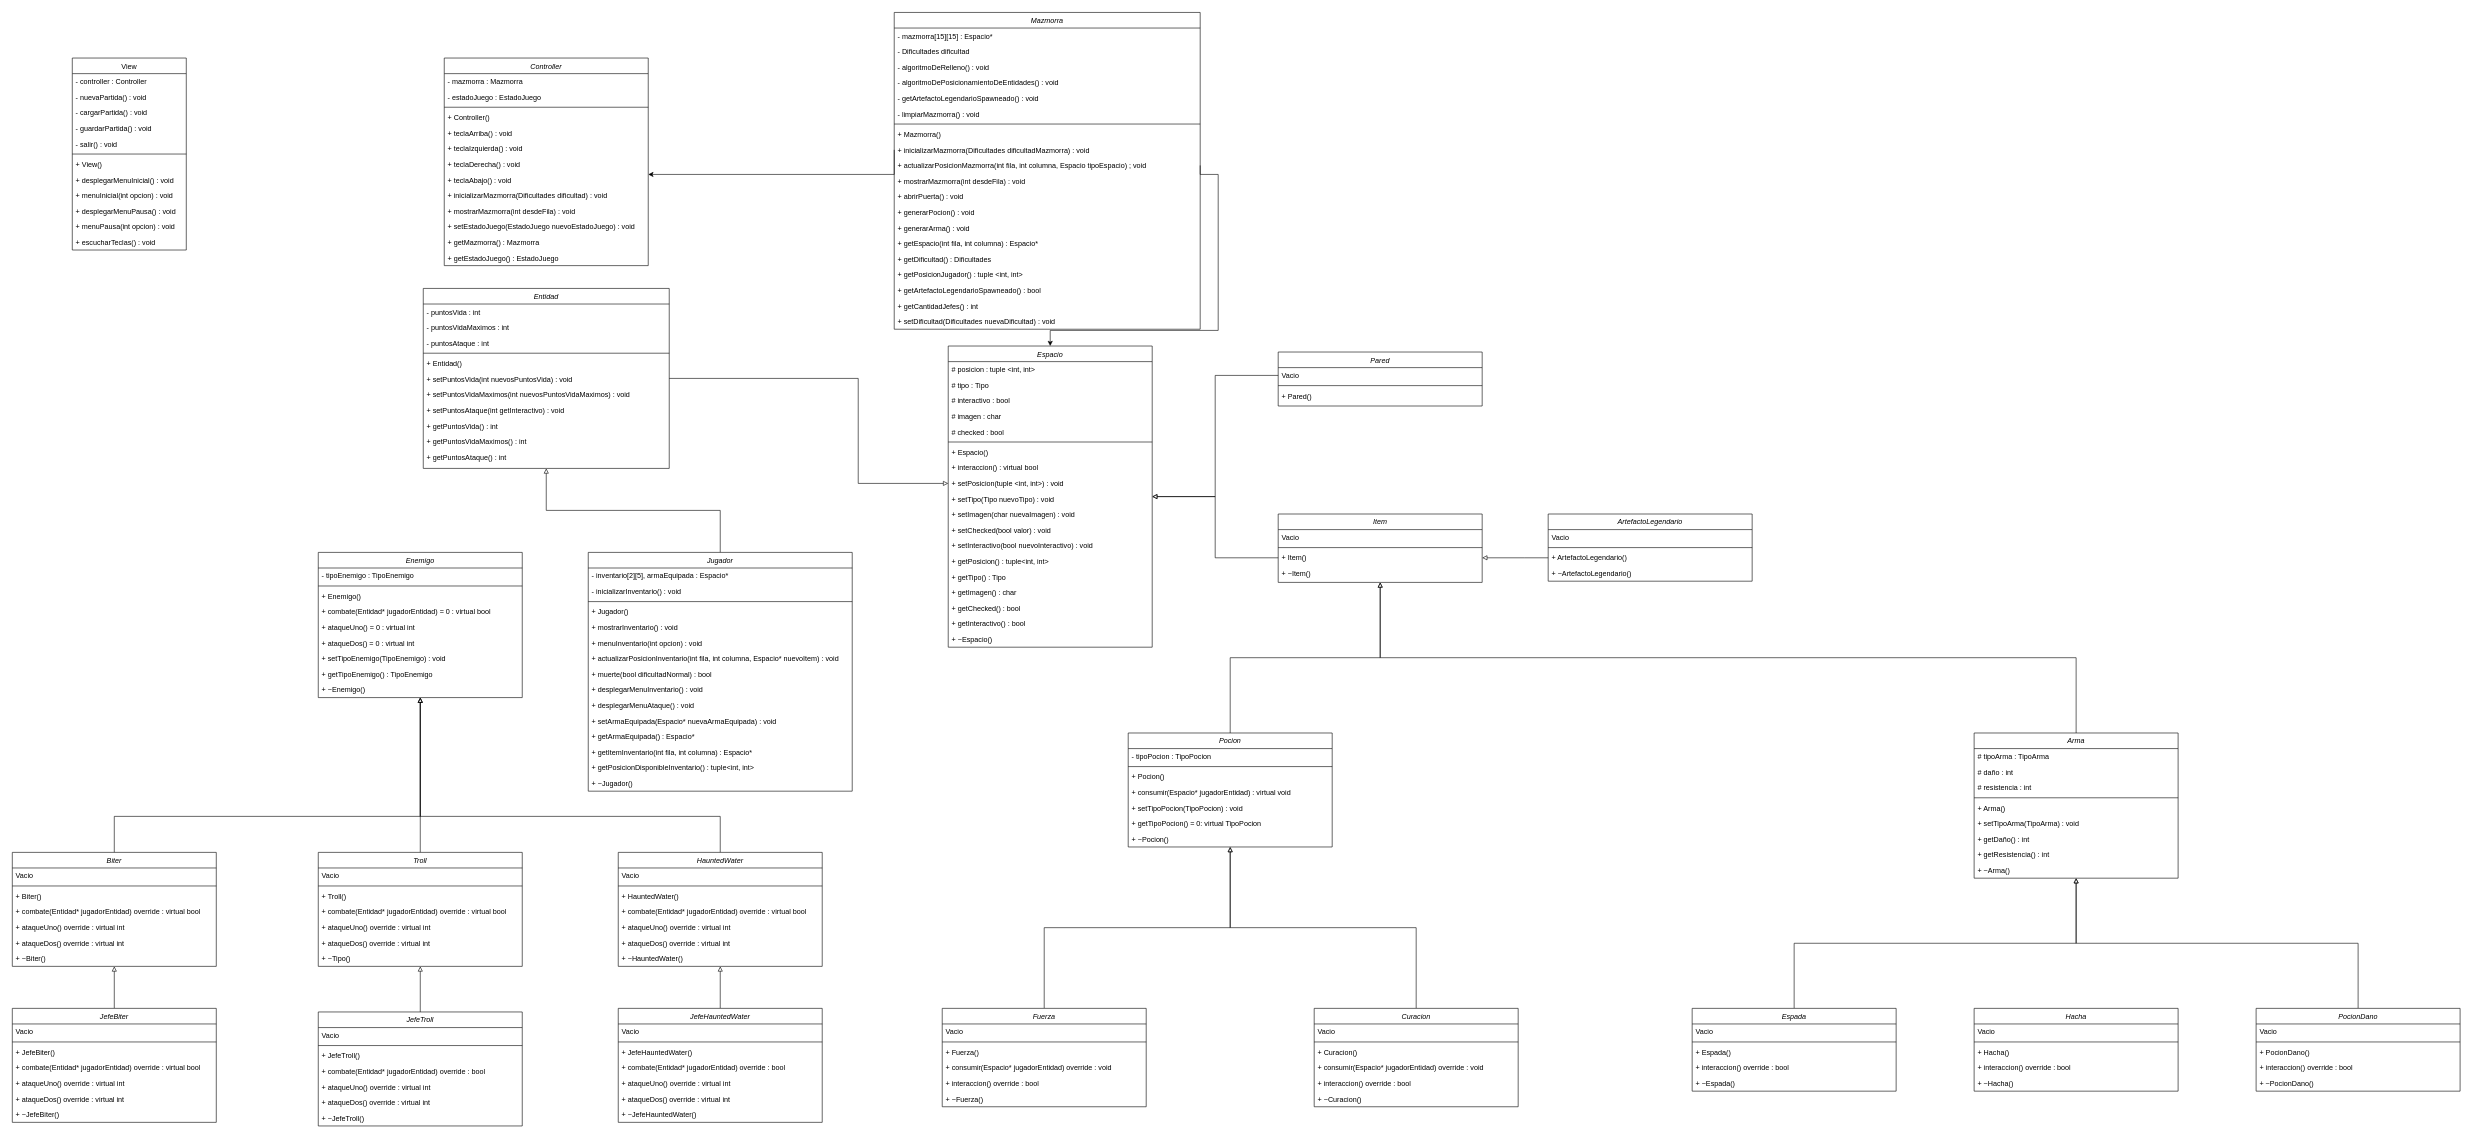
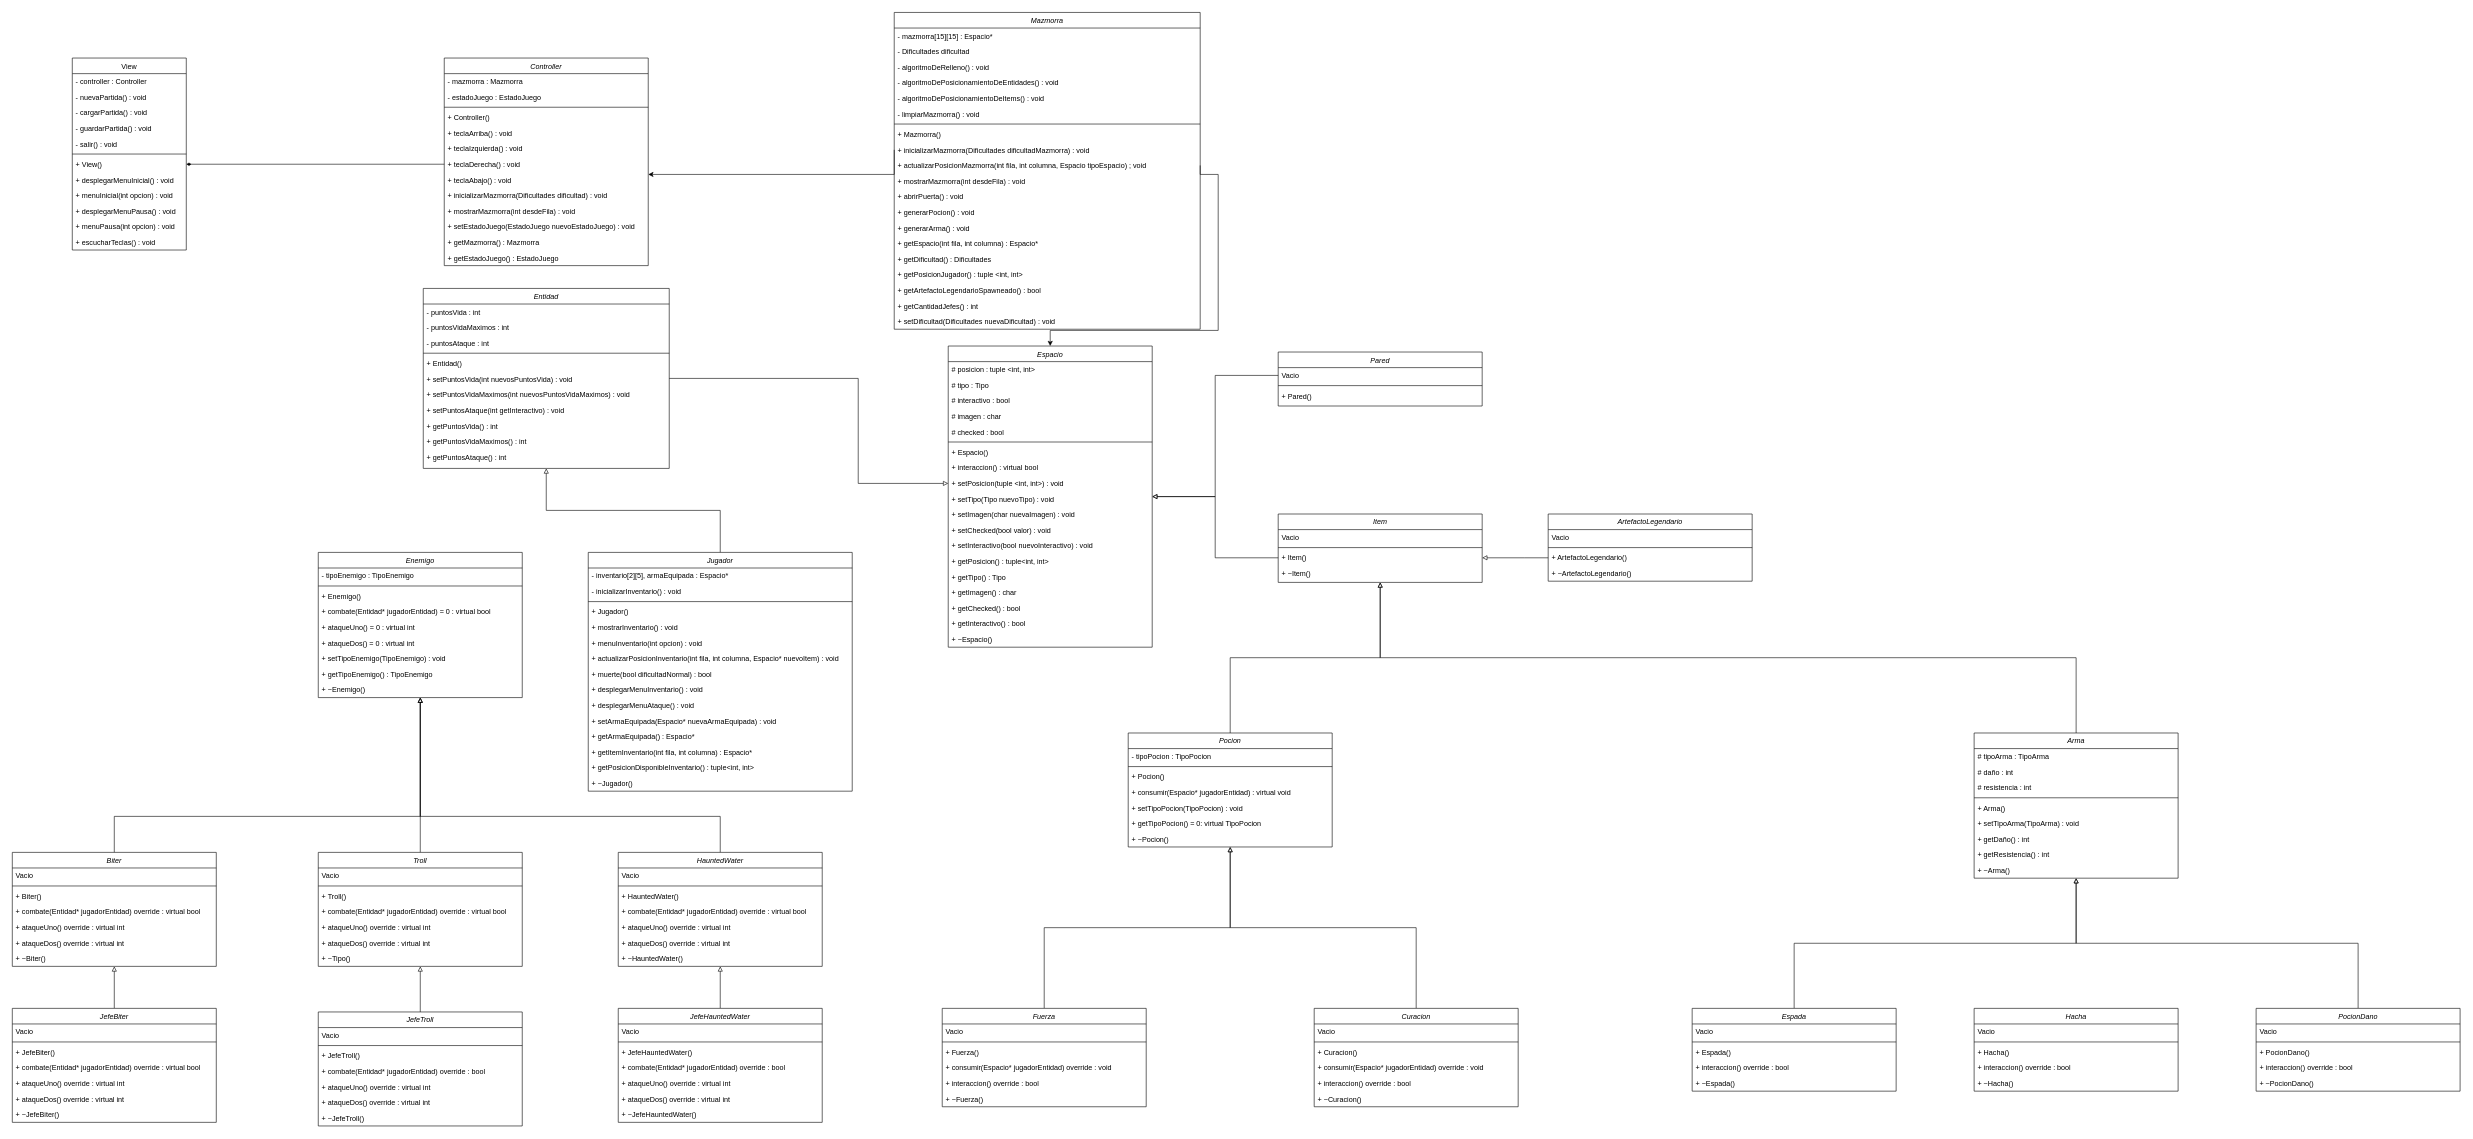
(977, 98) -> (977, 98)
none -> (192, 164)
